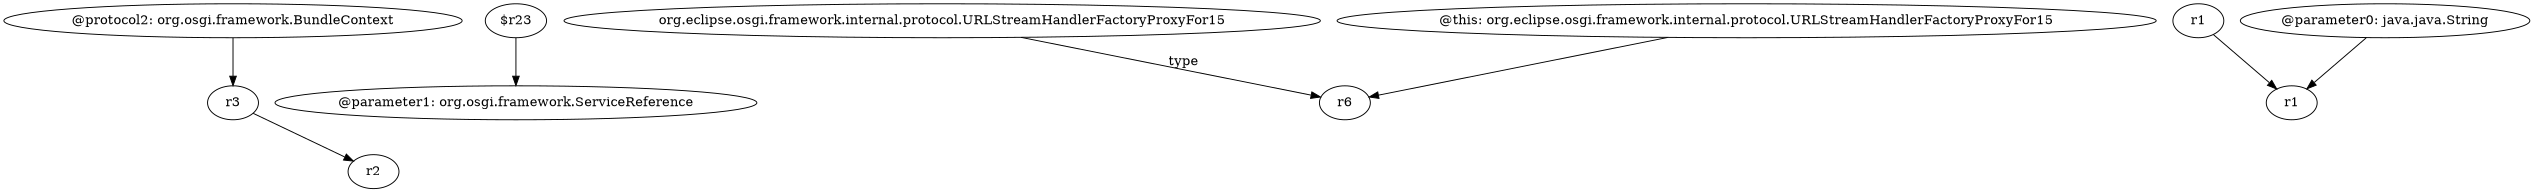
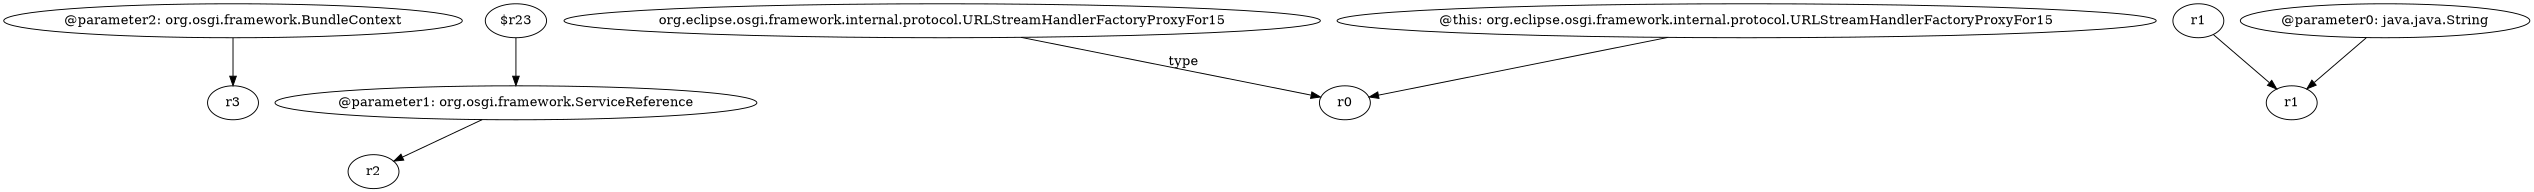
(233, 21) -> (233, 21)
(1345, 103) -> (1345, 103)
(299, 135) -> (442, 138)
